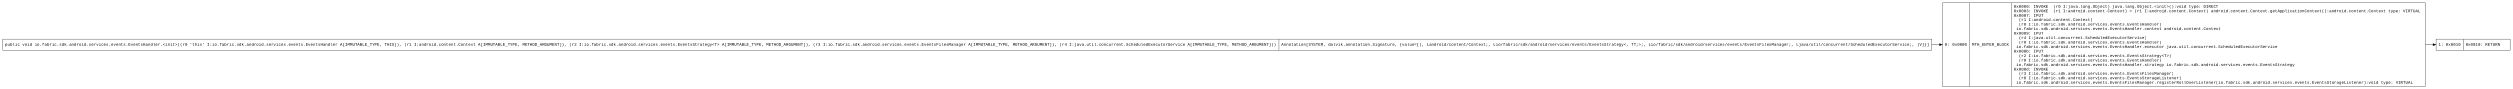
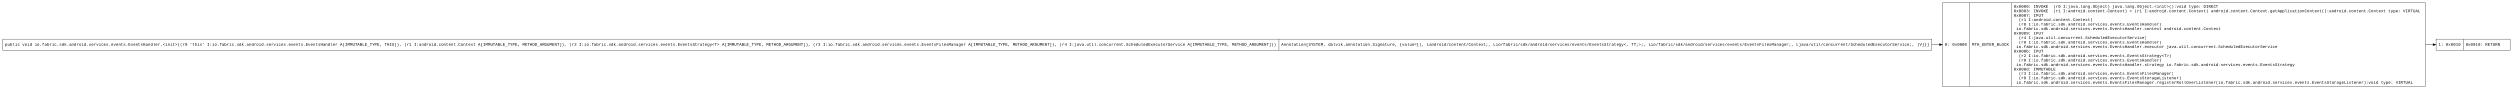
(2034, 69) -> (2037, 69)
